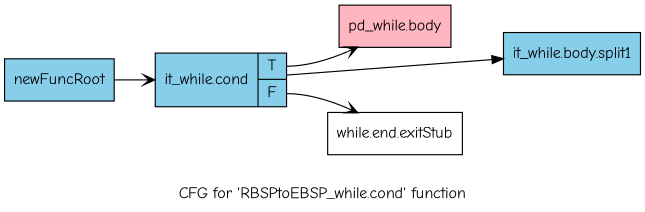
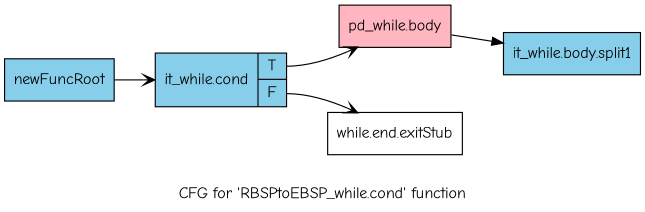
(389, 67) -> (472, 38)
